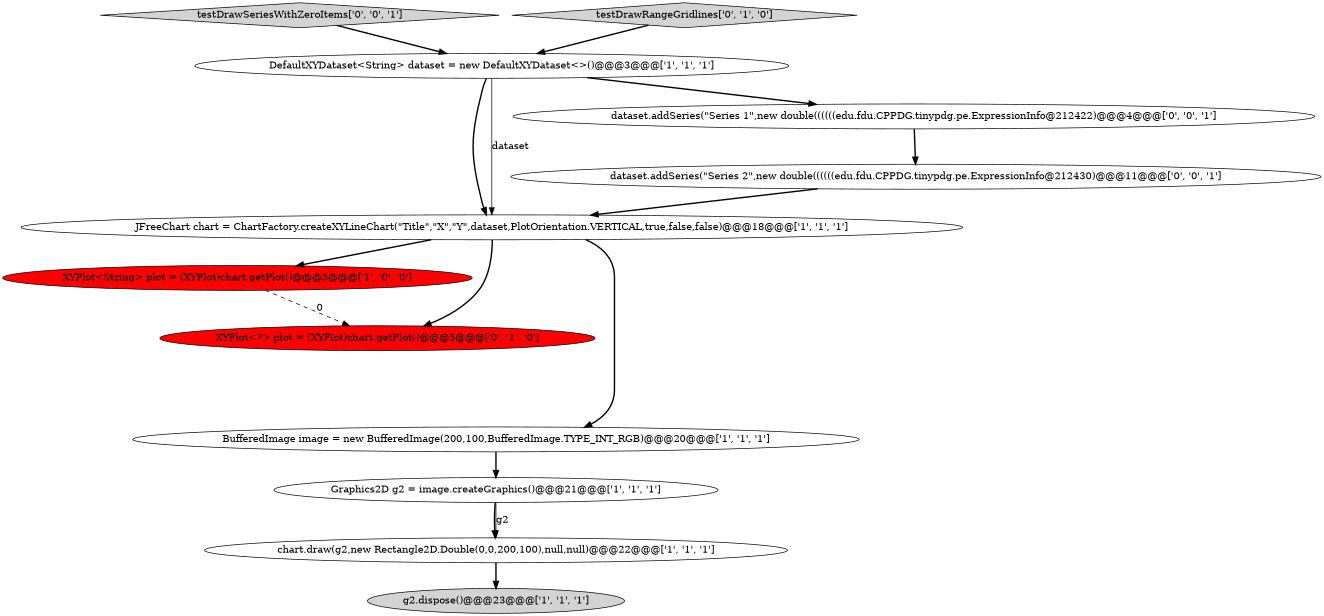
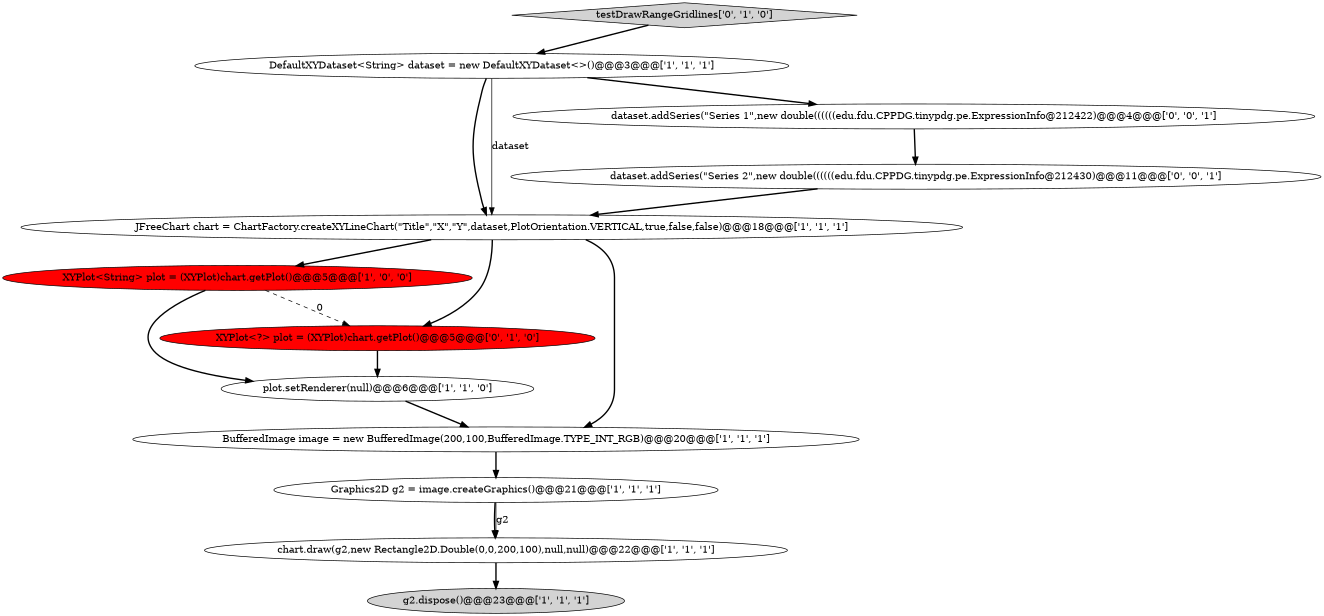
(300, 15) -> none
none -> (377, 389)
